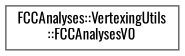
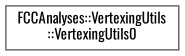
(92, 28) -> (92, 28)
